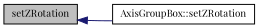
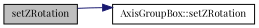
(100, 21) -> (90, 8)
